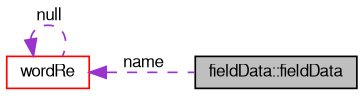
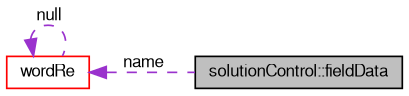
(276, 72) -> (299, 72)
